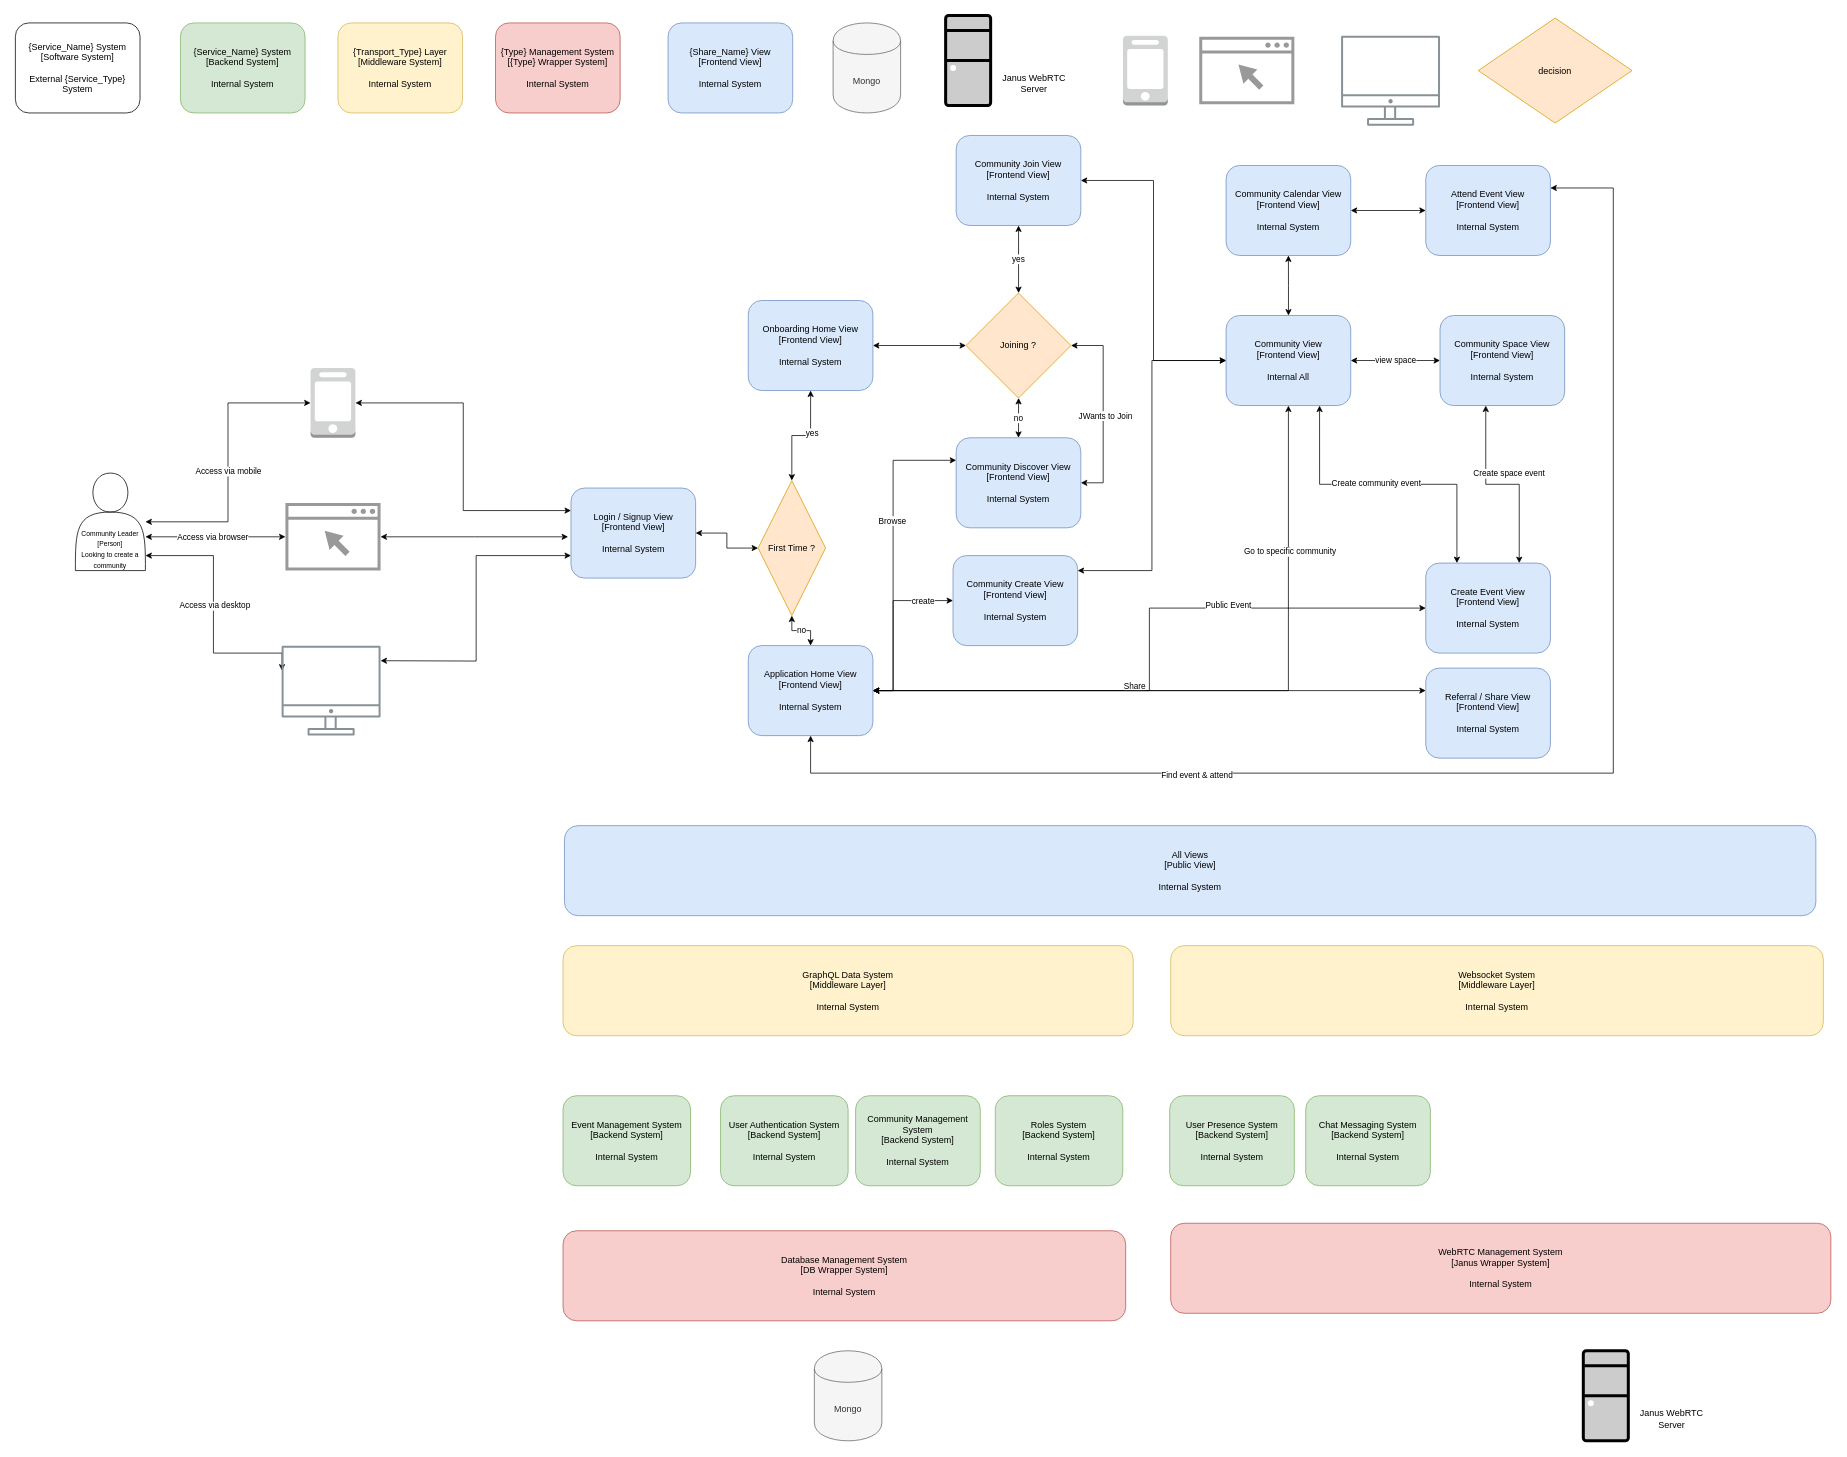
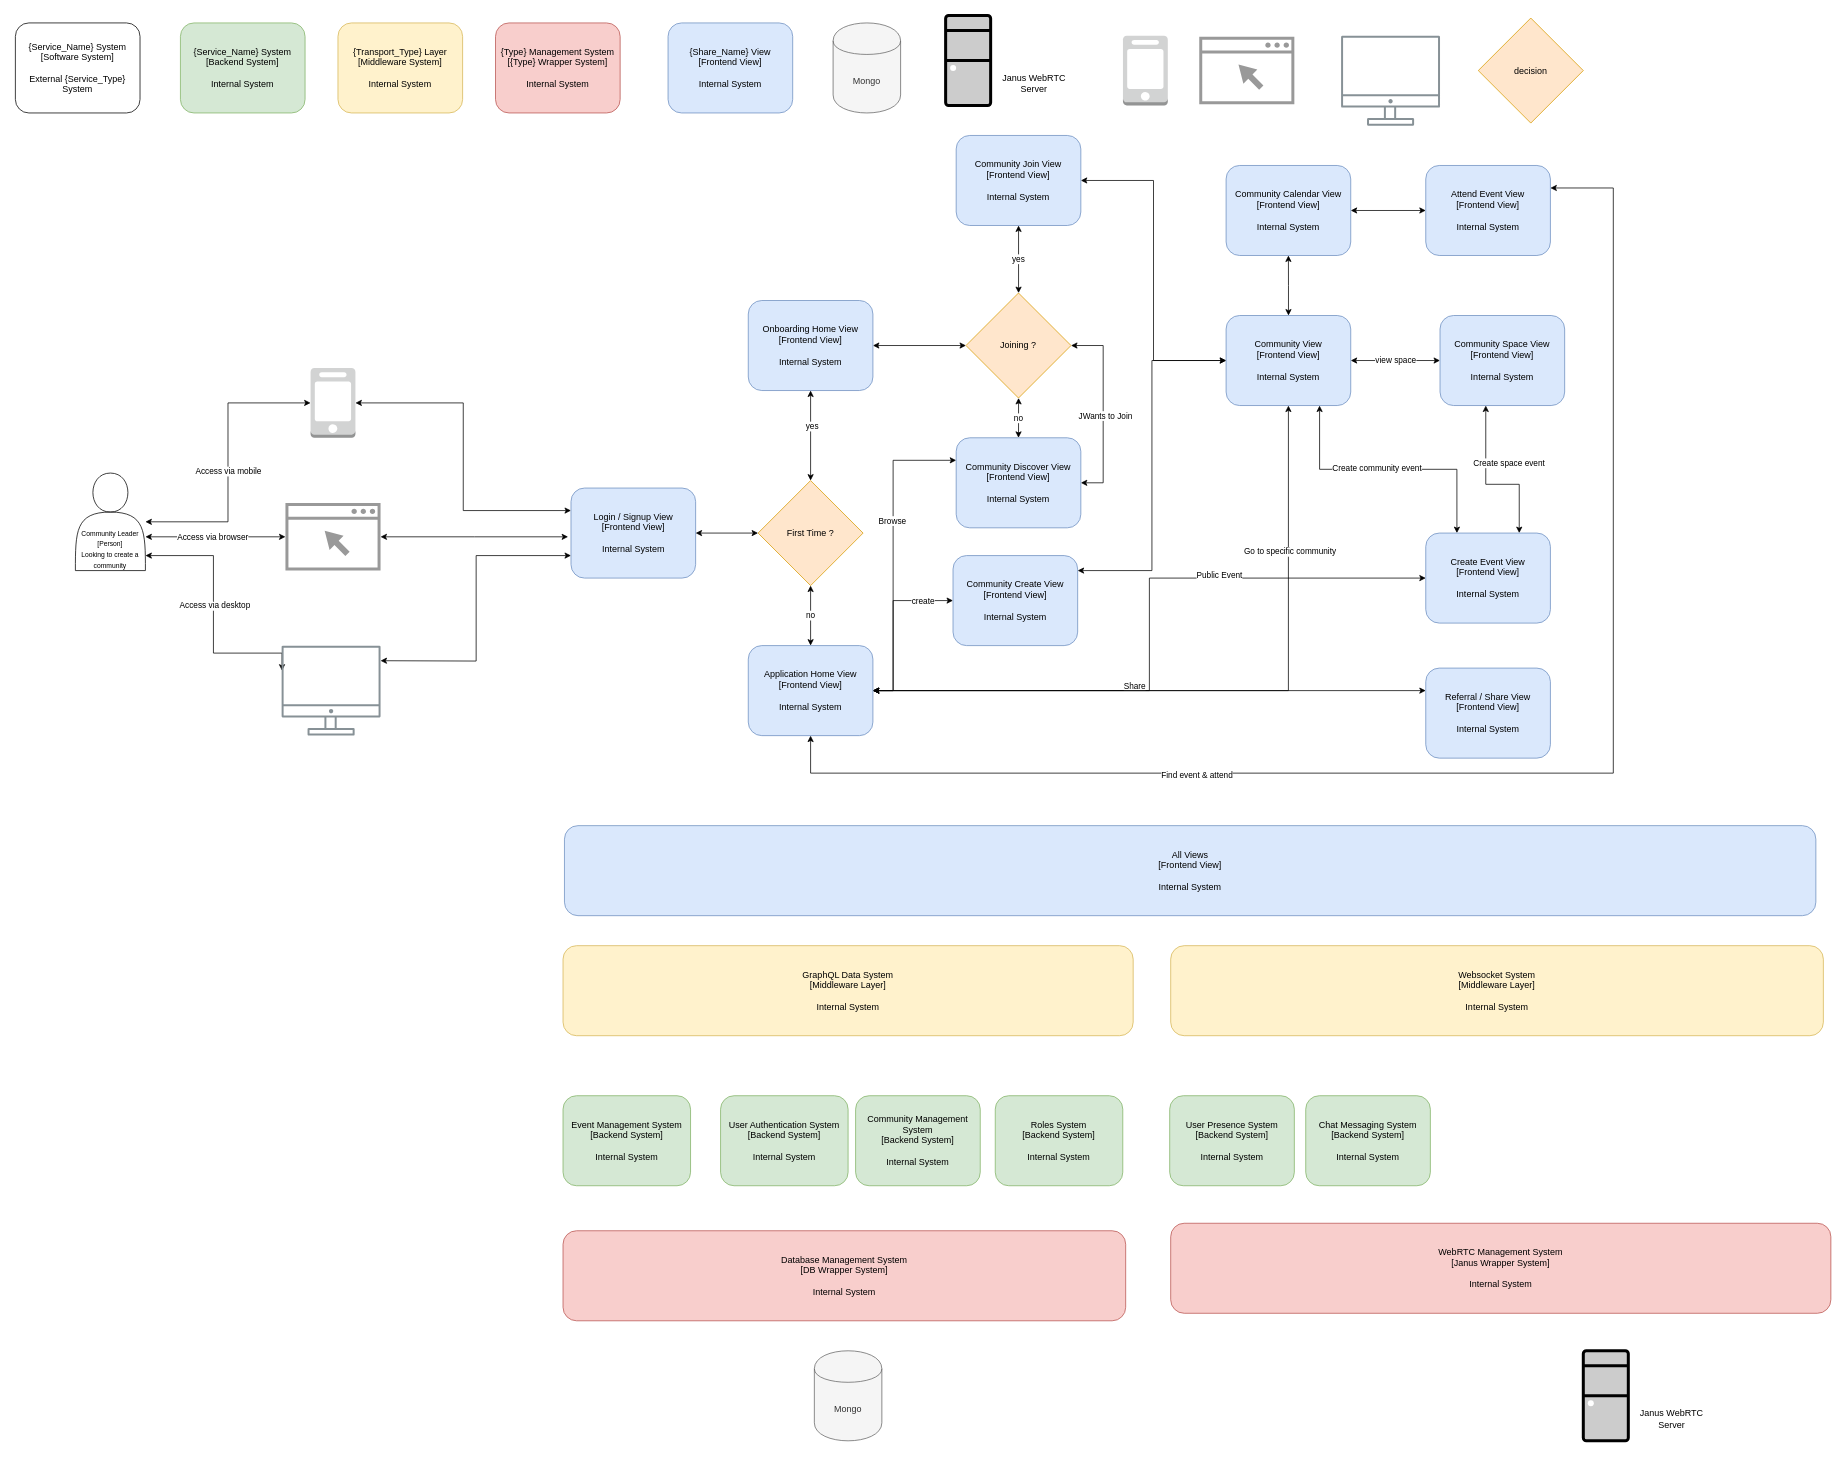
(1555, 71) -> (1530, 71)
(1288, 360) -> (1288, 360)
(792, 548) -> (810, 533)
(1488, 608) -> (1488, 578)
(1190, 870) -> (1190, 870)
